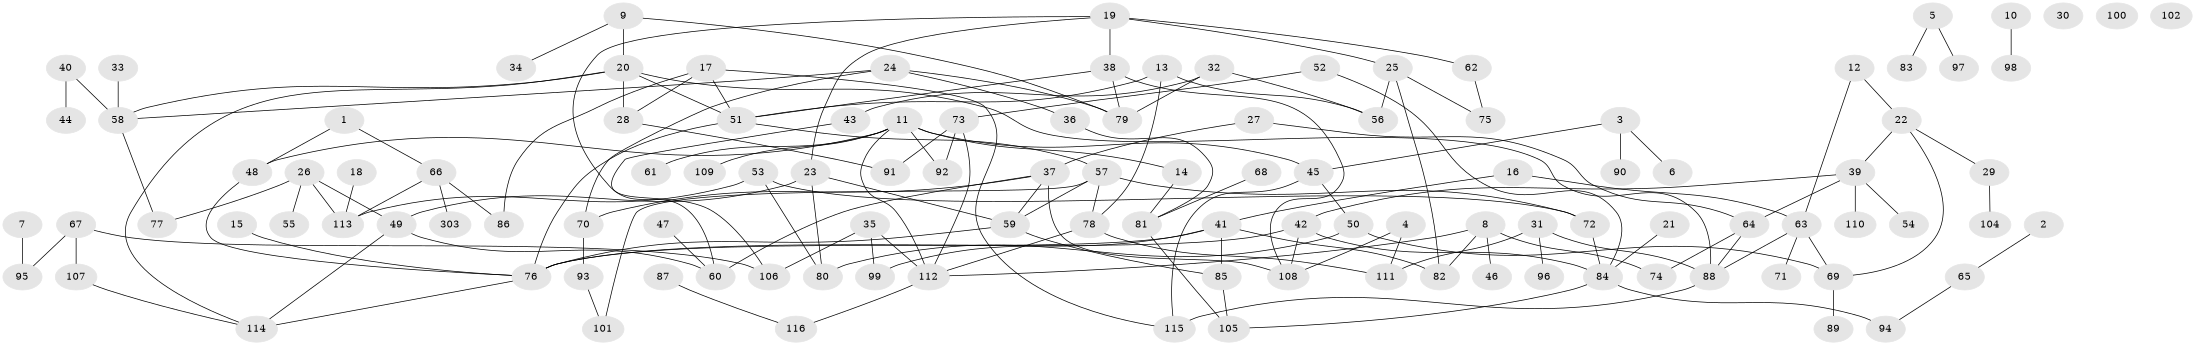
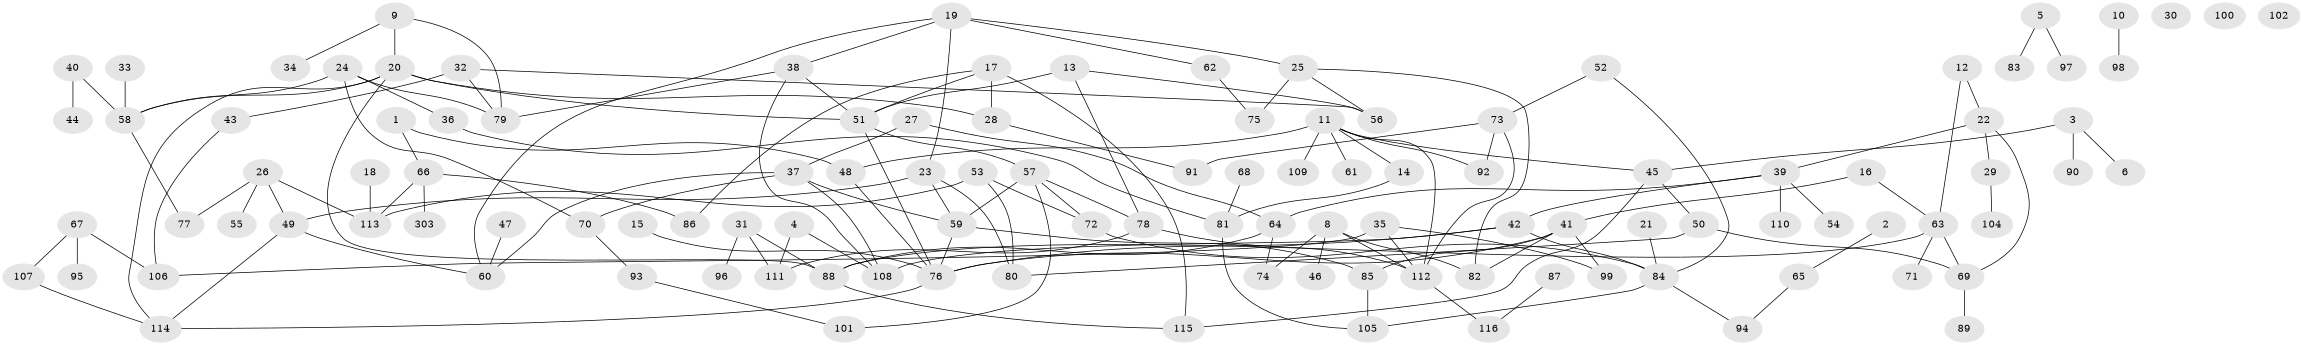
(22, 225) -> none
